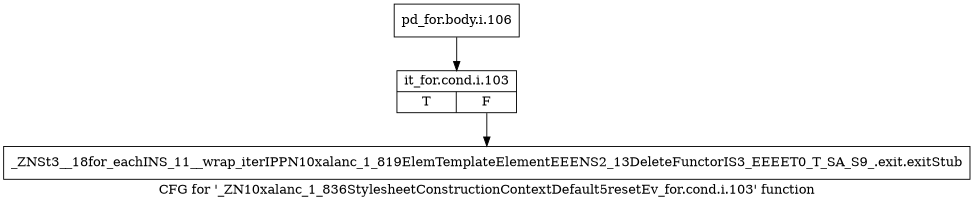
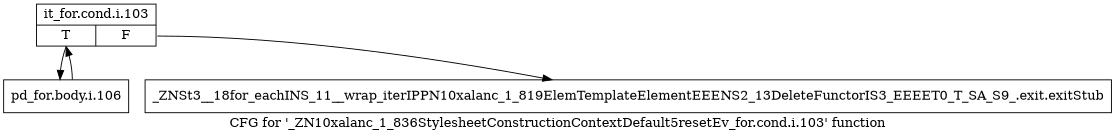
none -> (63, 58)
